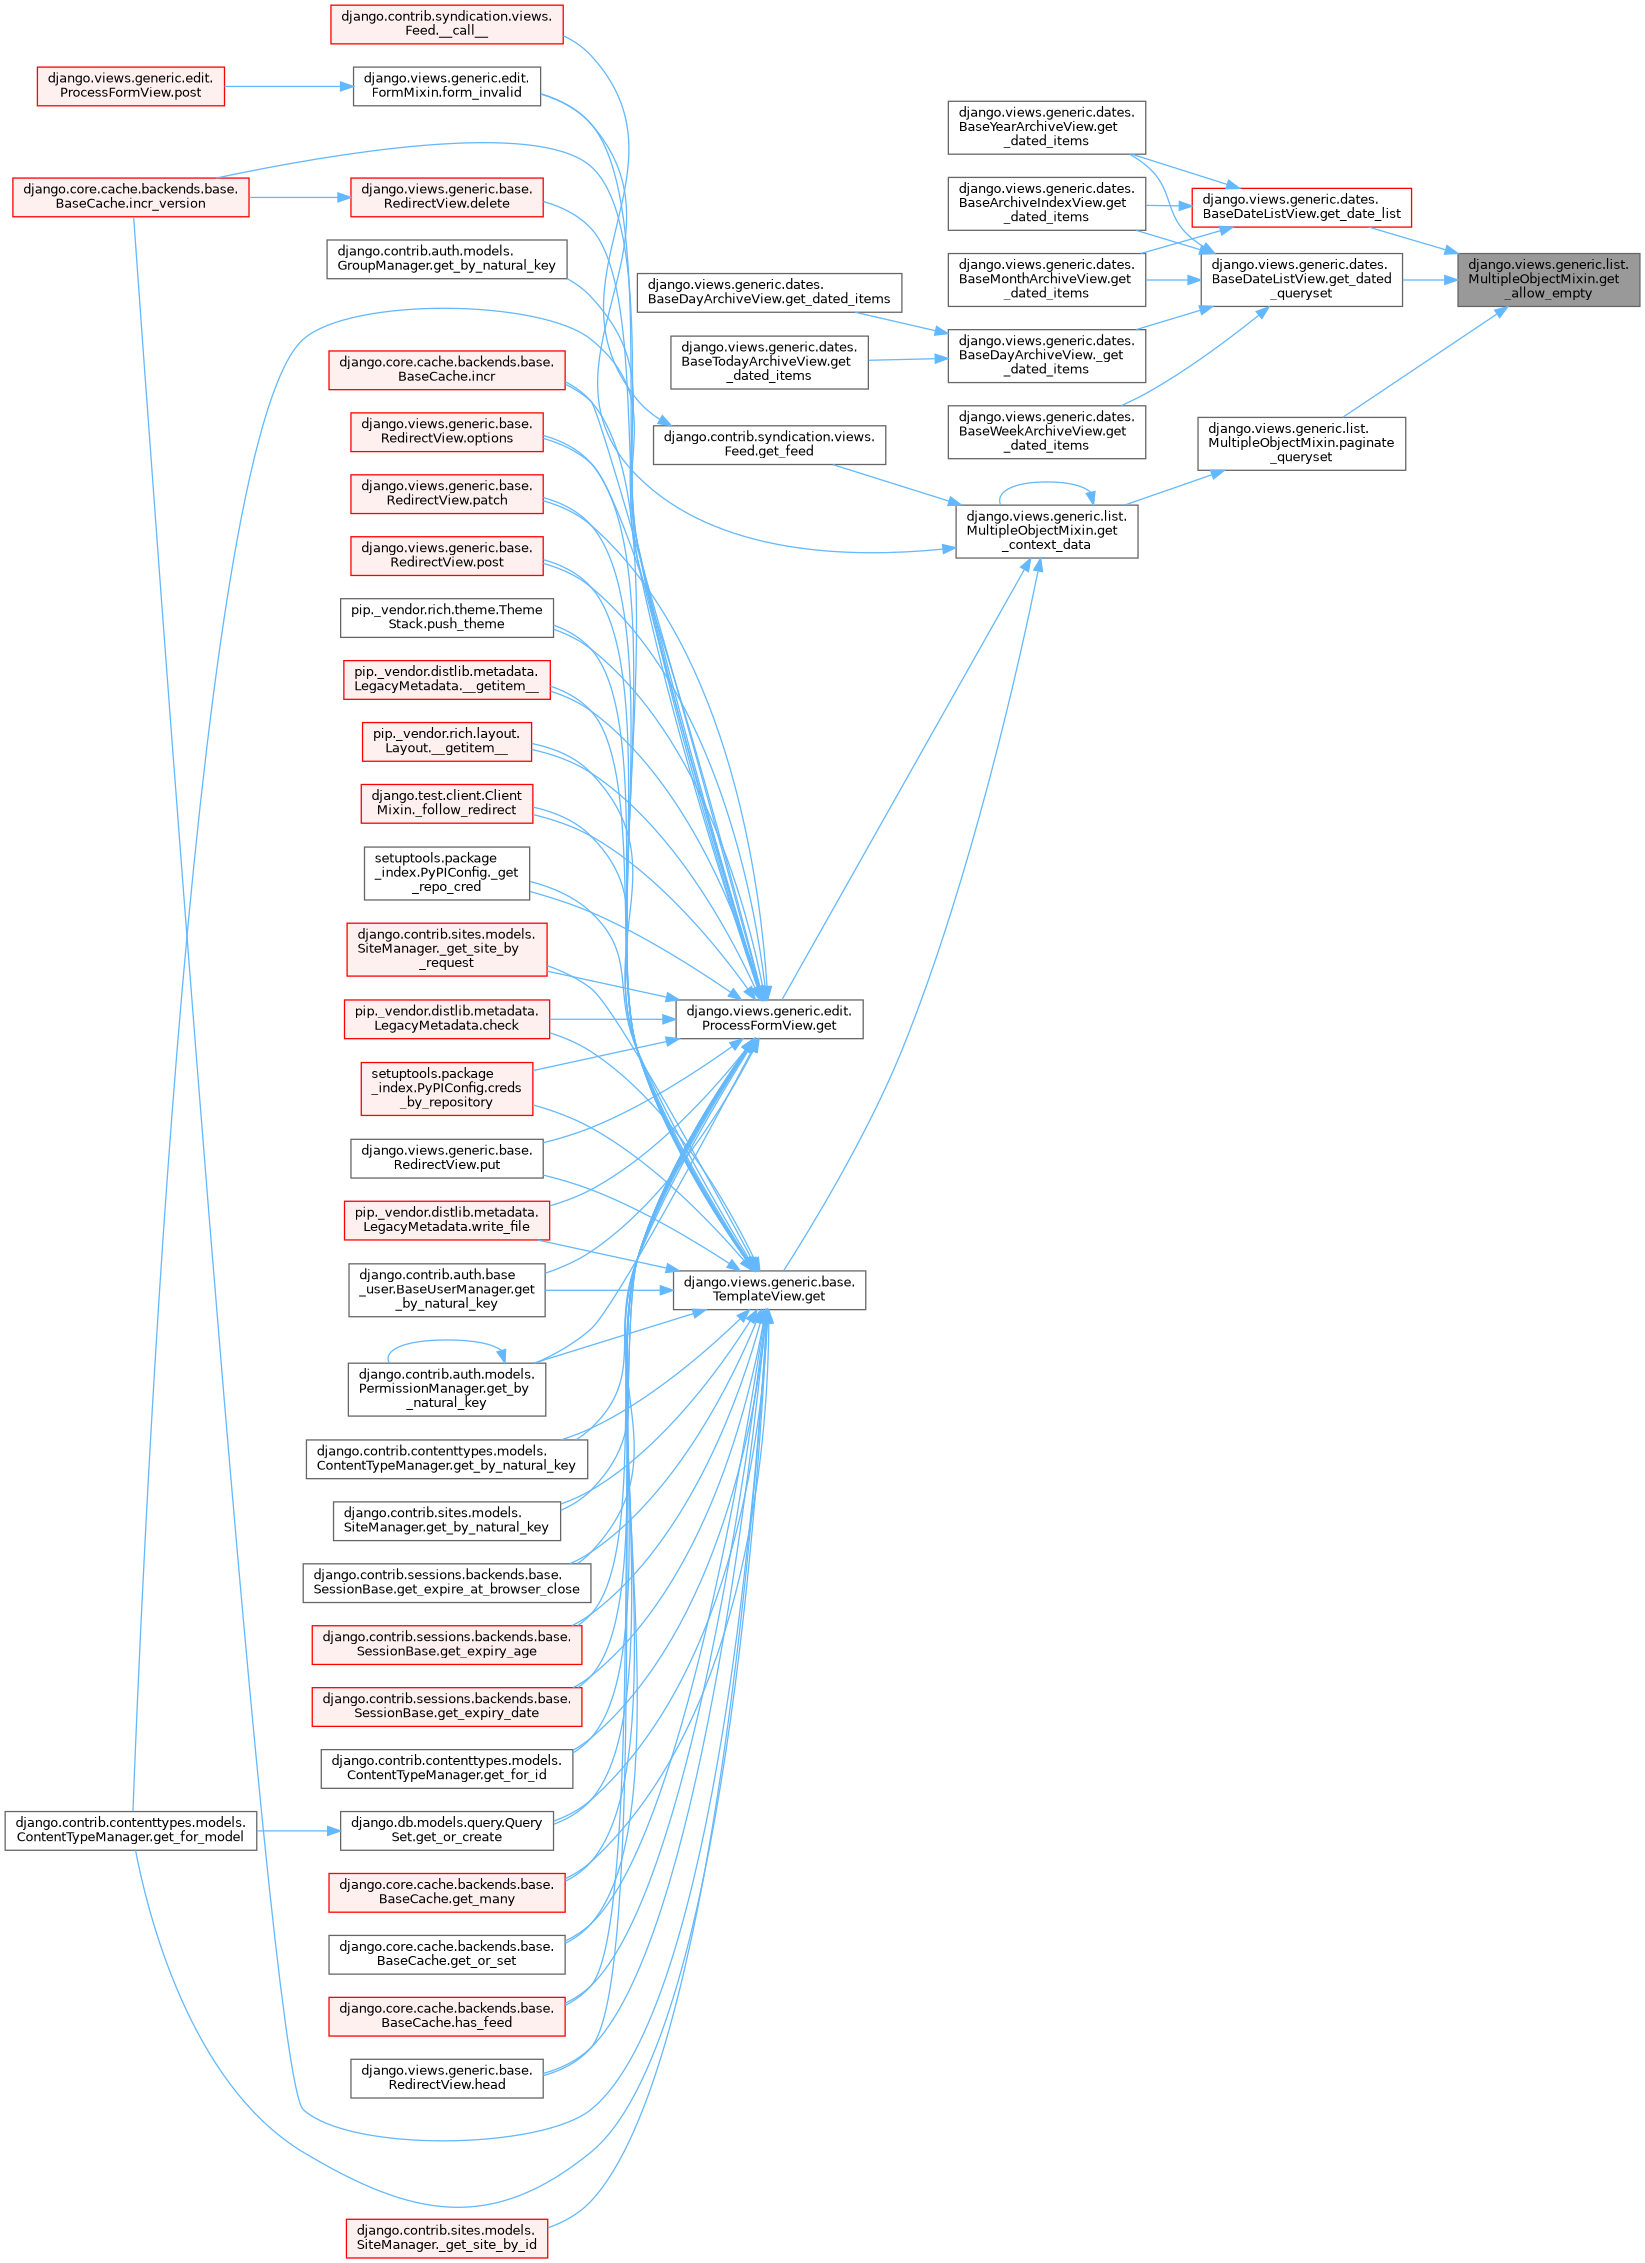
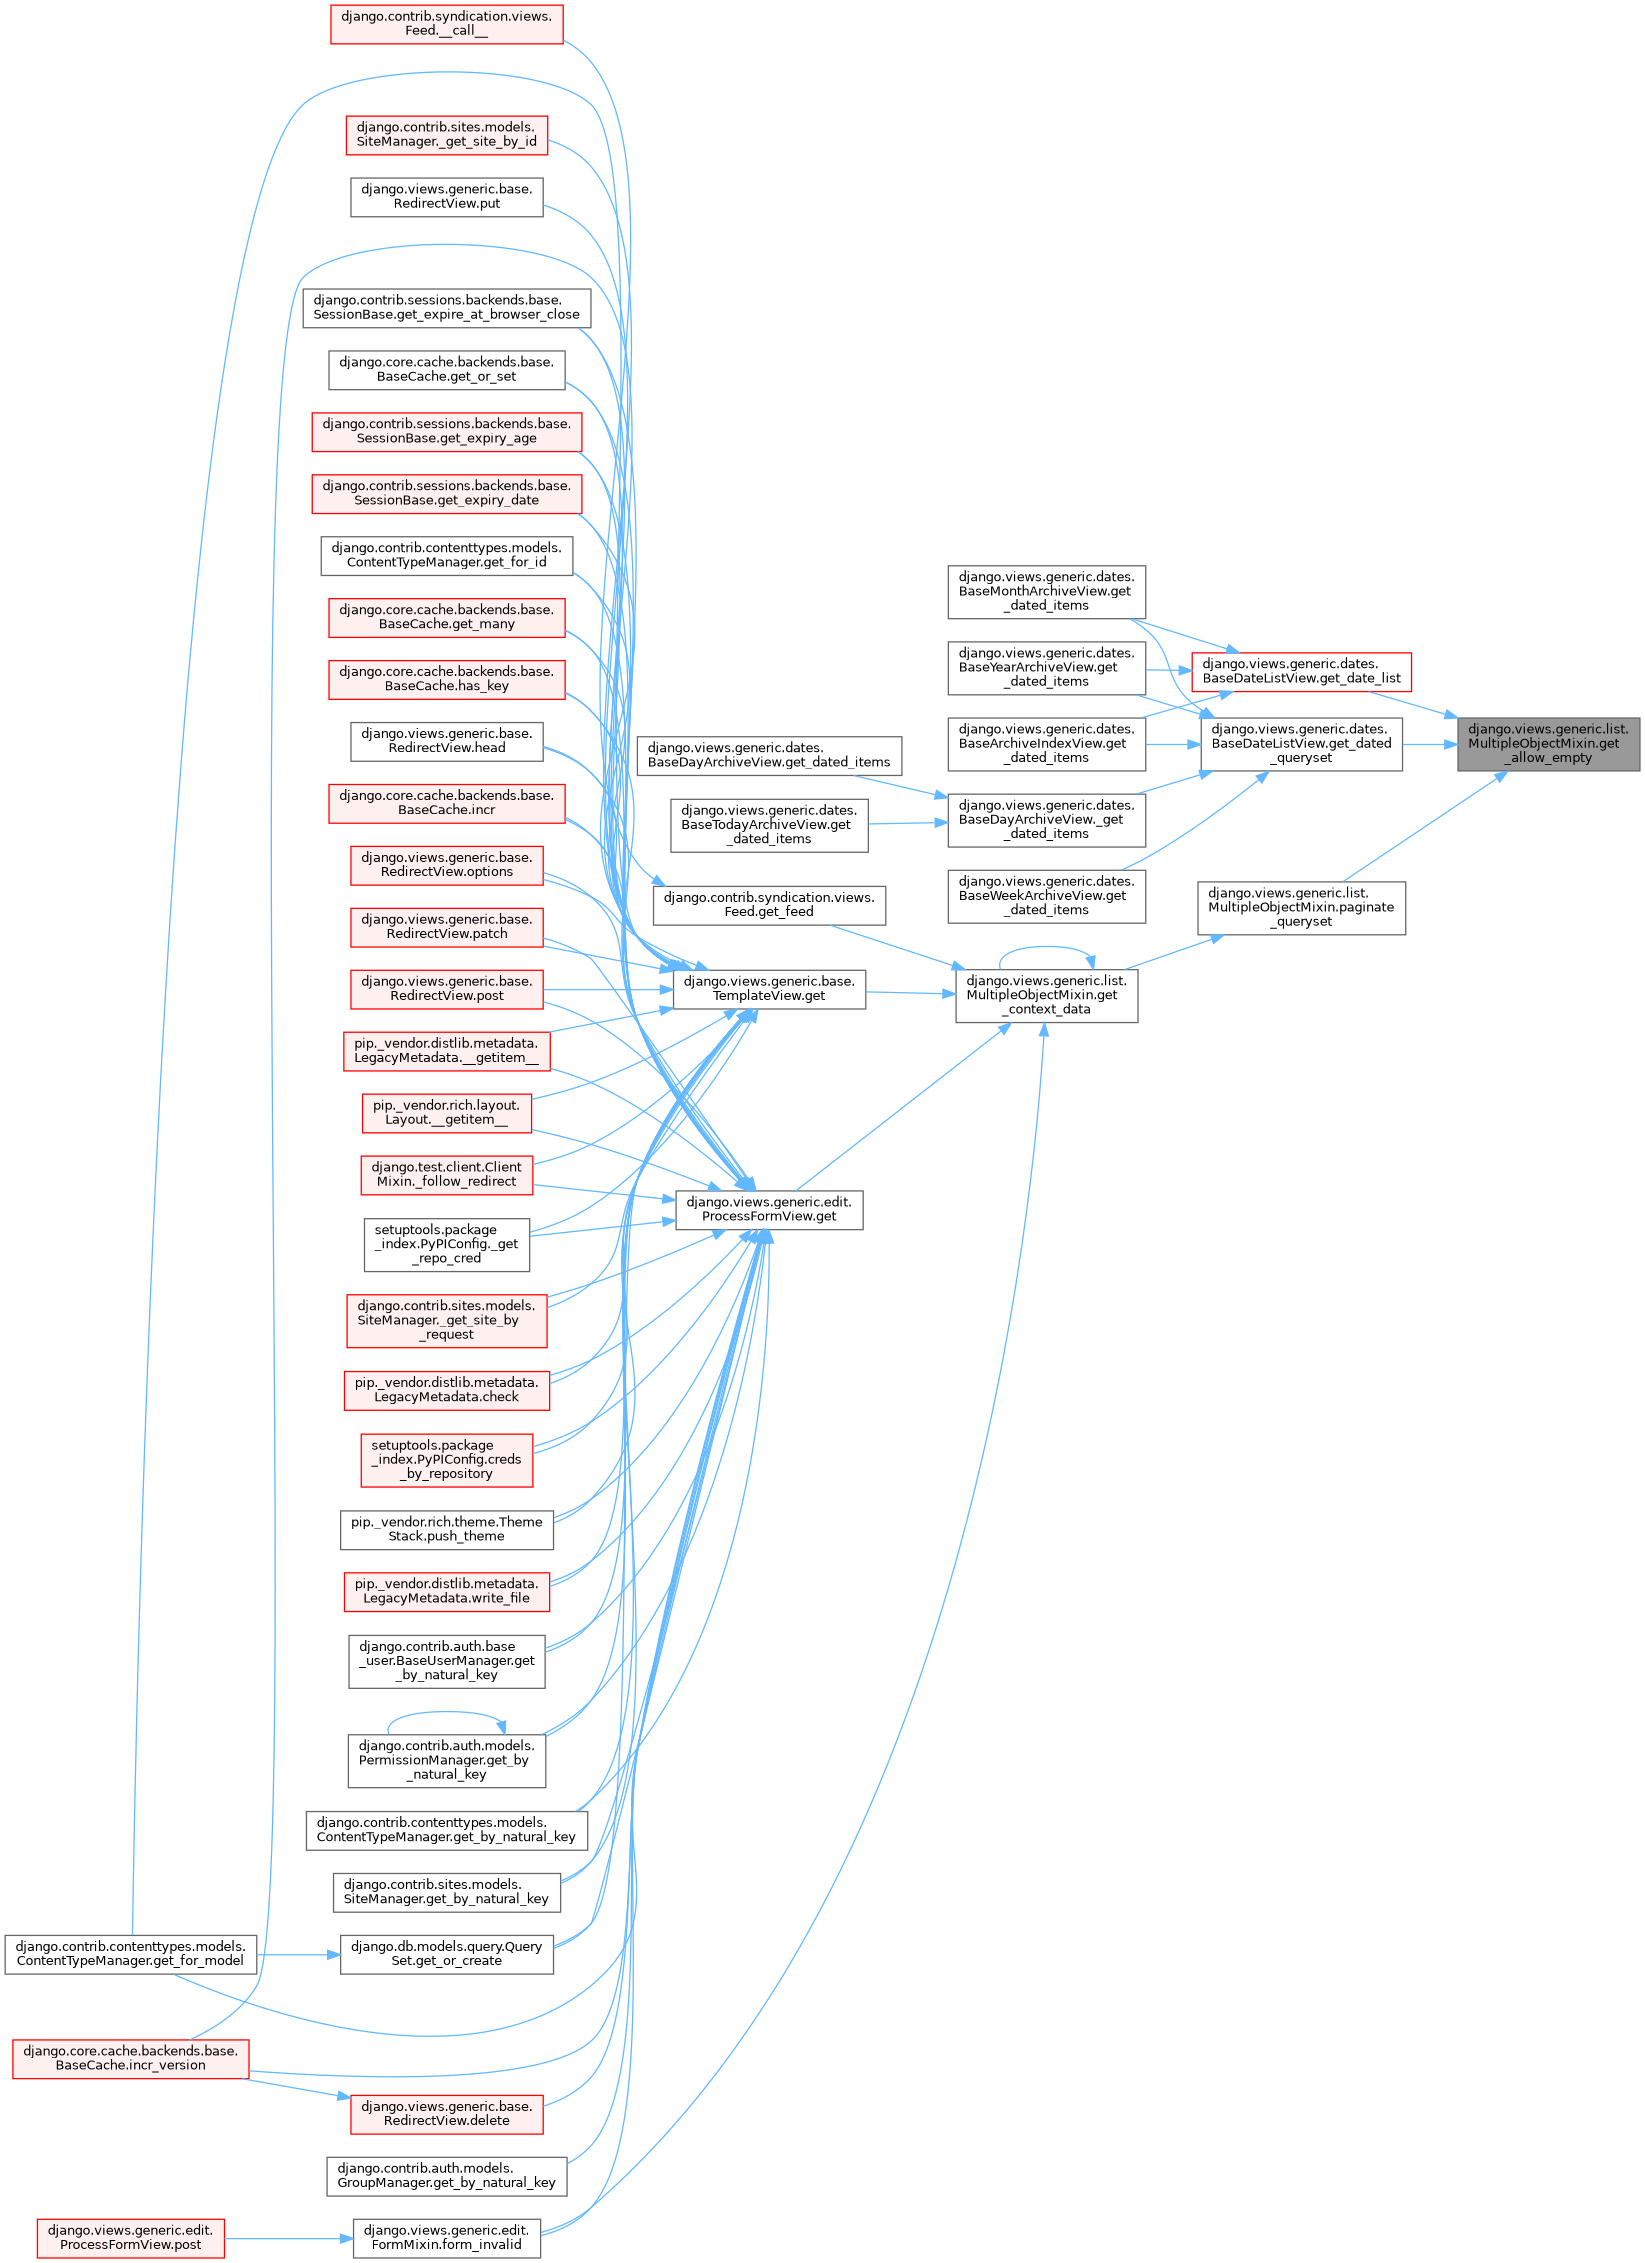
(637, 1106) -> none
(447, 2017) -> (447, 680)
